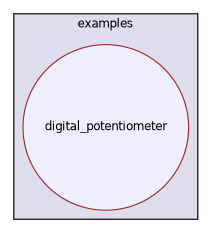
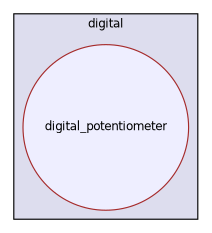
(106, 25) -> (106, 25)
